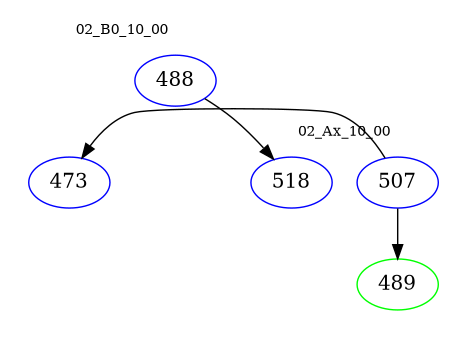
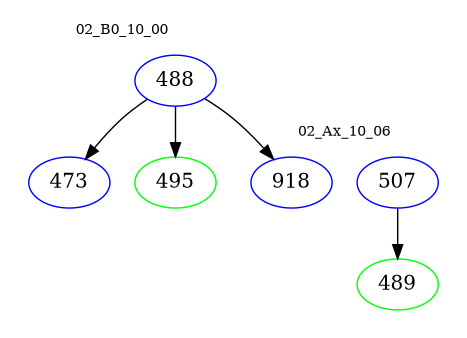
(241, 109) -> (119, 122)
(345, 132) -> (345, 132)
none -> (175, 183)
(292, 183) -> (292, 183)
